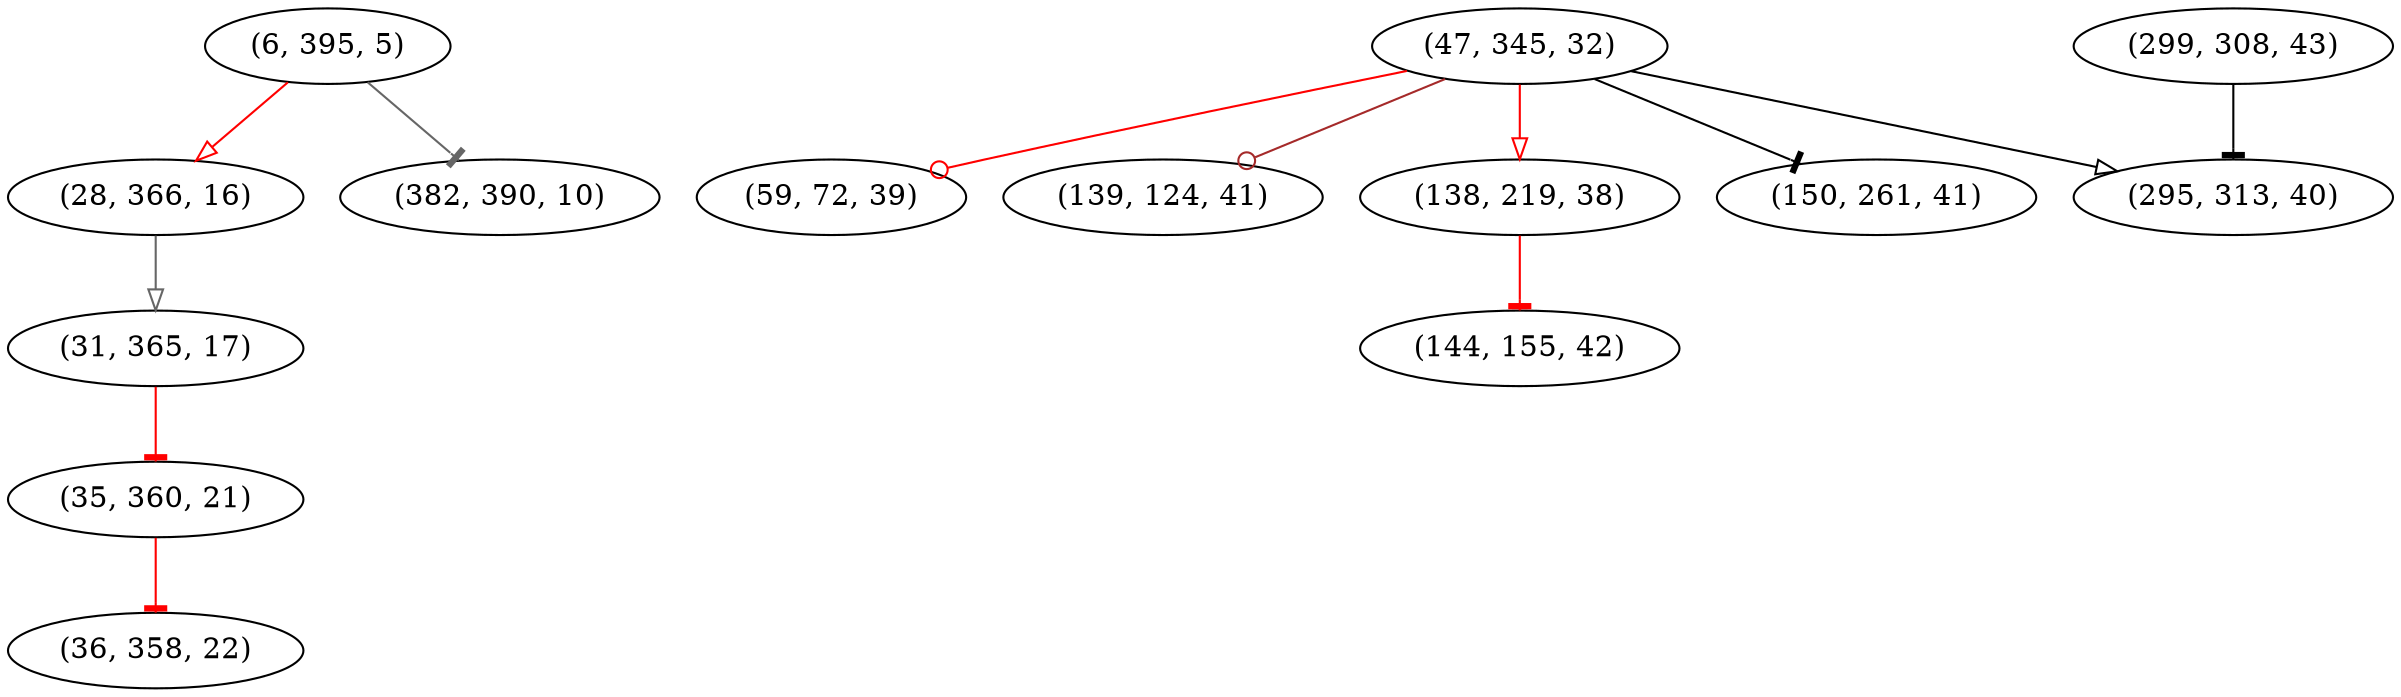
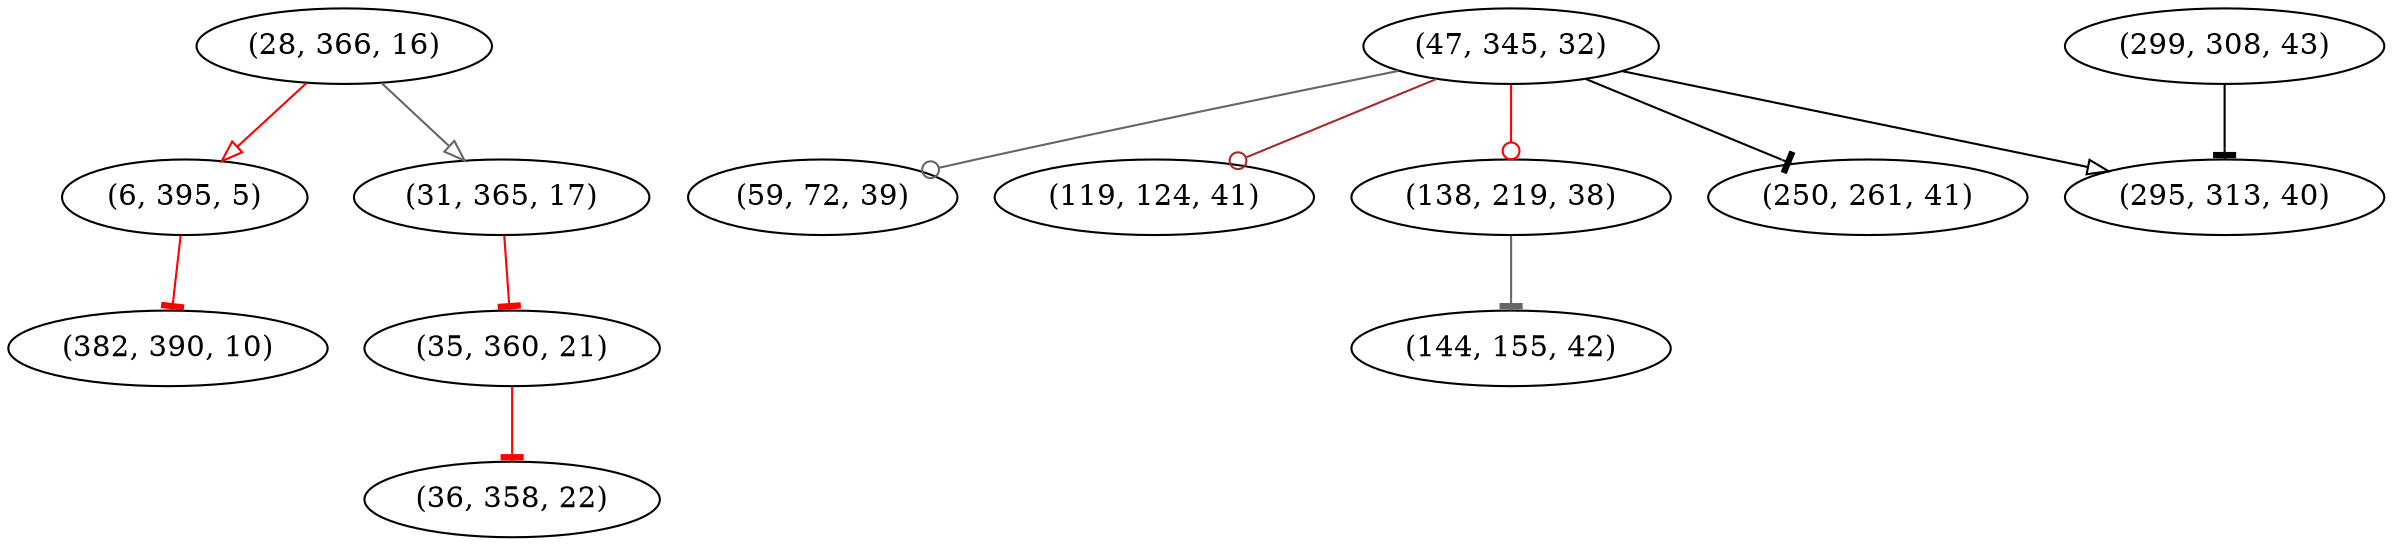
(1520, 111) -> (1511, 113)
(250, 115) -> (272, 115)
(409, 118) -> (177, 268)
(1177, 118) -> (1168, 118)
(1163, 197) -> (1154, 197)
(1877, 197) -> (1868, 197)
(1520, 268) -> (1511, 268)
